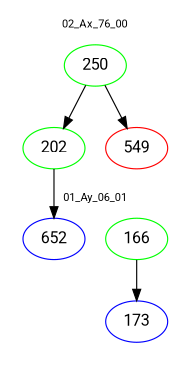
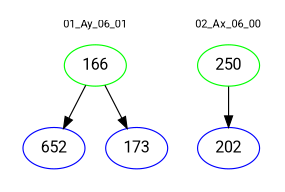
(95, 25) -> (229, 25)
(54, 148) -> (229, 148)
(137, 148) -> none
(54, 194) -> (77, 102)
